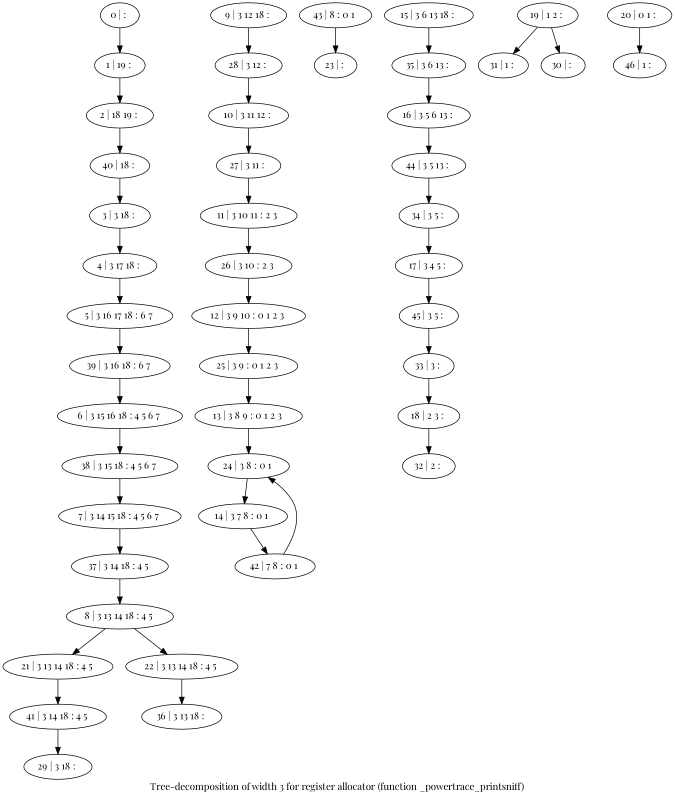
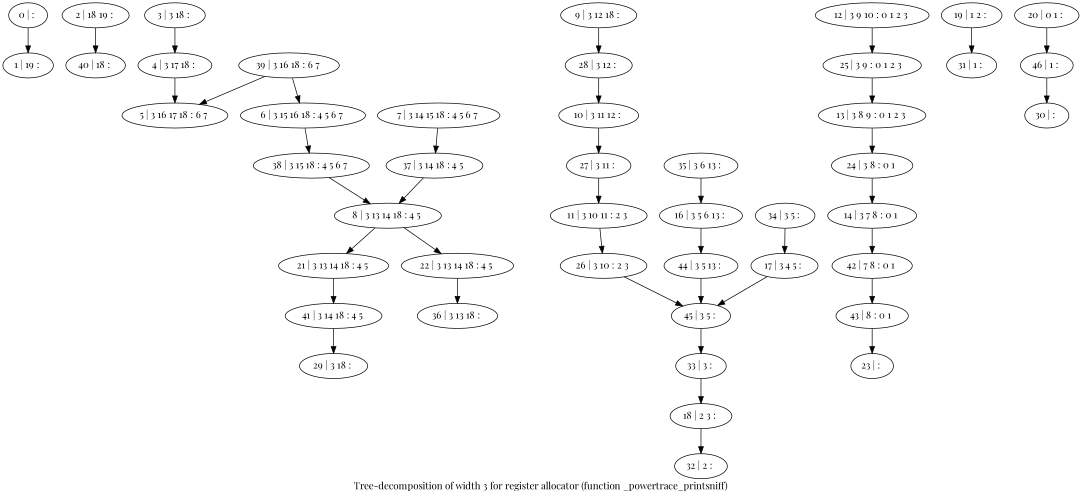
(429, 15) -> none
(554, 37) -> (1047, 87)
(120, 87) -> none
(120, 187) -> none
(429, 187) -> (701, 287)
(249, 287) -> (650, 290)
(120, 338) -> (235, 89)
(120, 488) -> (347, 189)
(297, 515) -> (872, 287)
